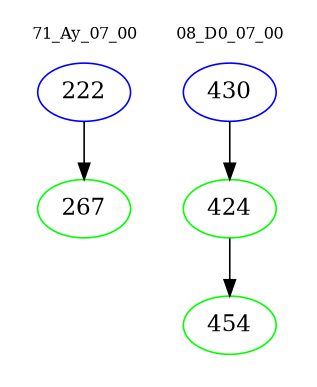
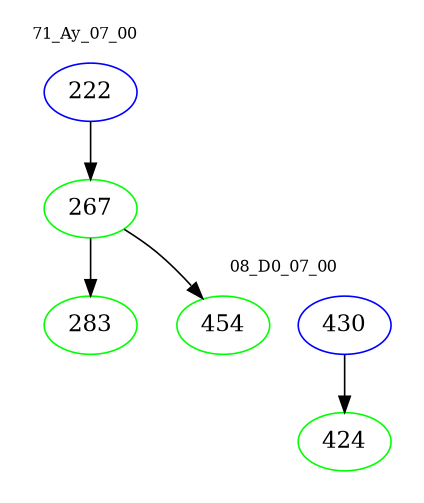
(230, 259) -> (174, 268)
none -> (91, 325)
